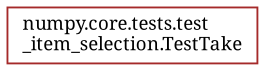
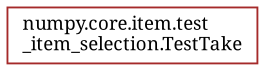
(132, 35) -> (132, 35)
